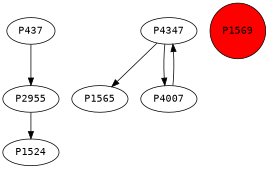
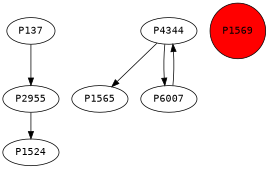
(31, 31) -> (31, 31)
(169, 31) -> (169, 31)
(169, 99) -> (169, 99)
